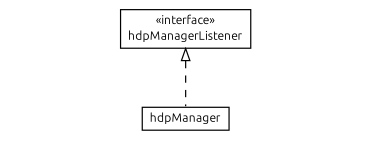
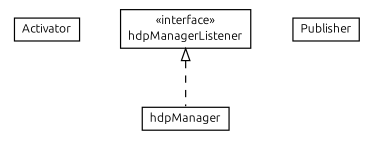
none -> (47, 29)
none -> (326, 29)
